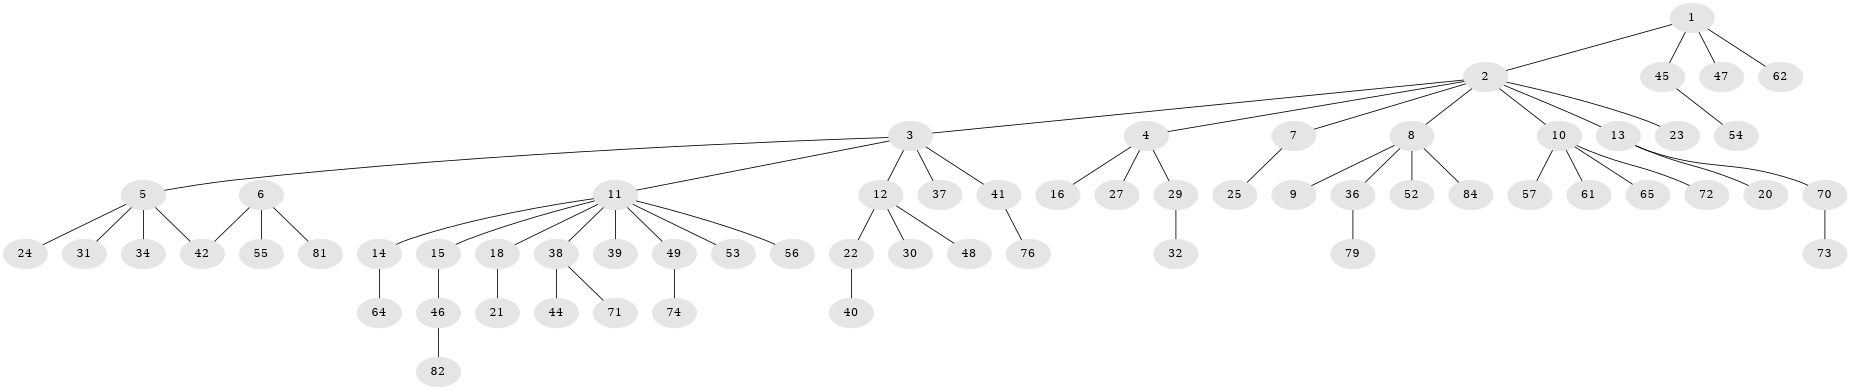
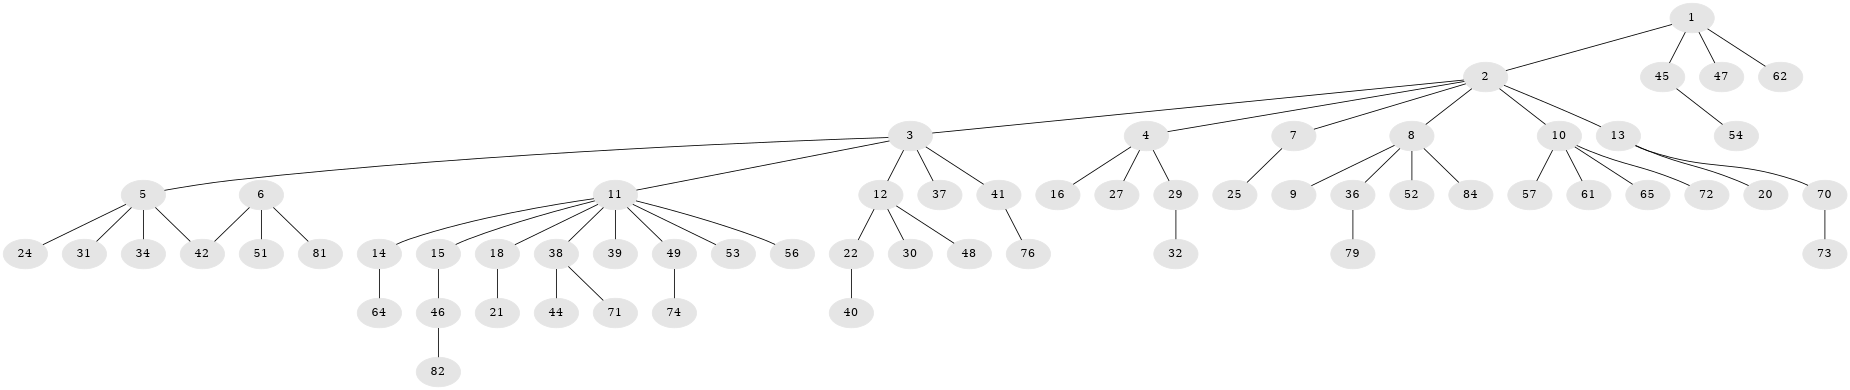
(1677, 136) -> none
(261, 254) -> (261, 254)
